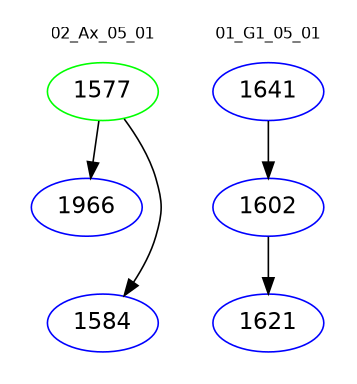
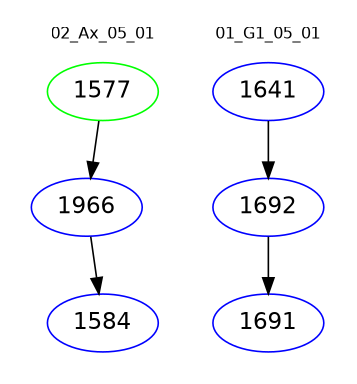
(161, 199) -> (94, 257)
(268, 207) -> (268, 207)
(268, 323) -> (268, 323)
